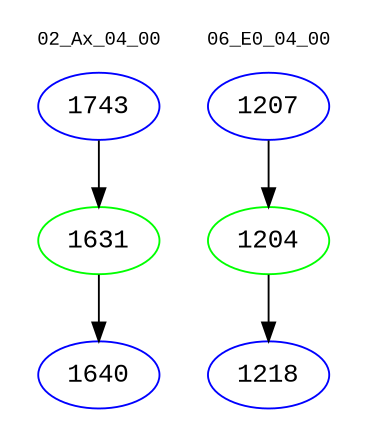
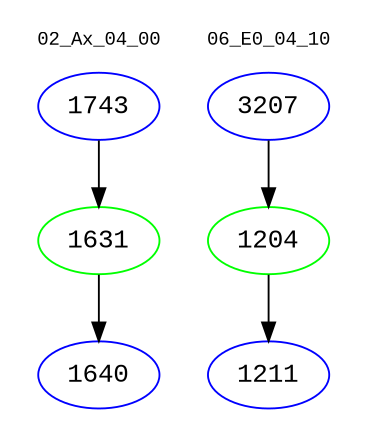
(270, 40) -> (270, 40)
(269, 106) -> (269, 106)
(269, 375) -> (269, 375)
